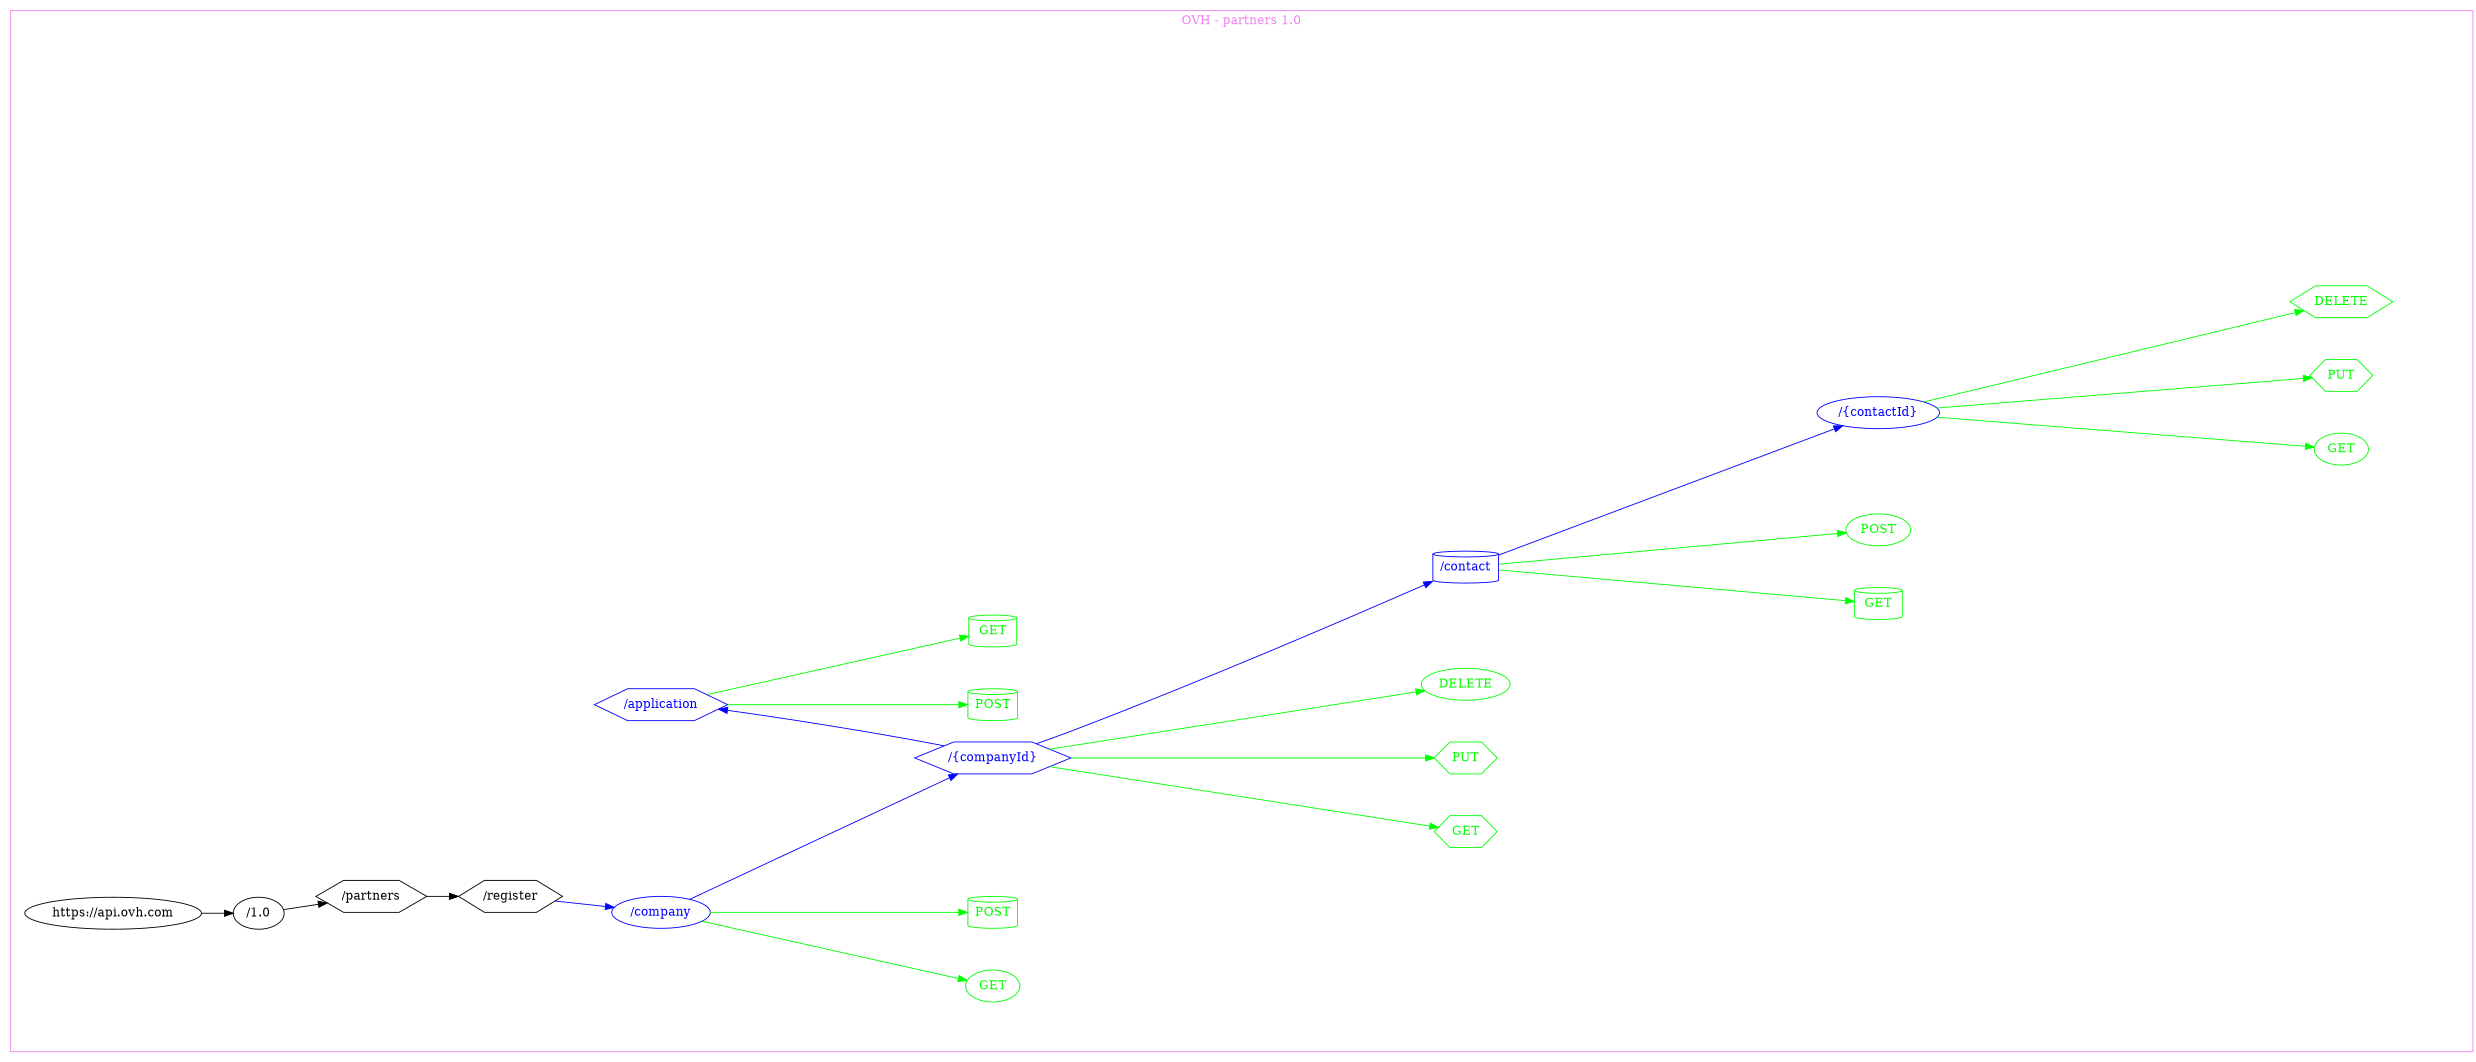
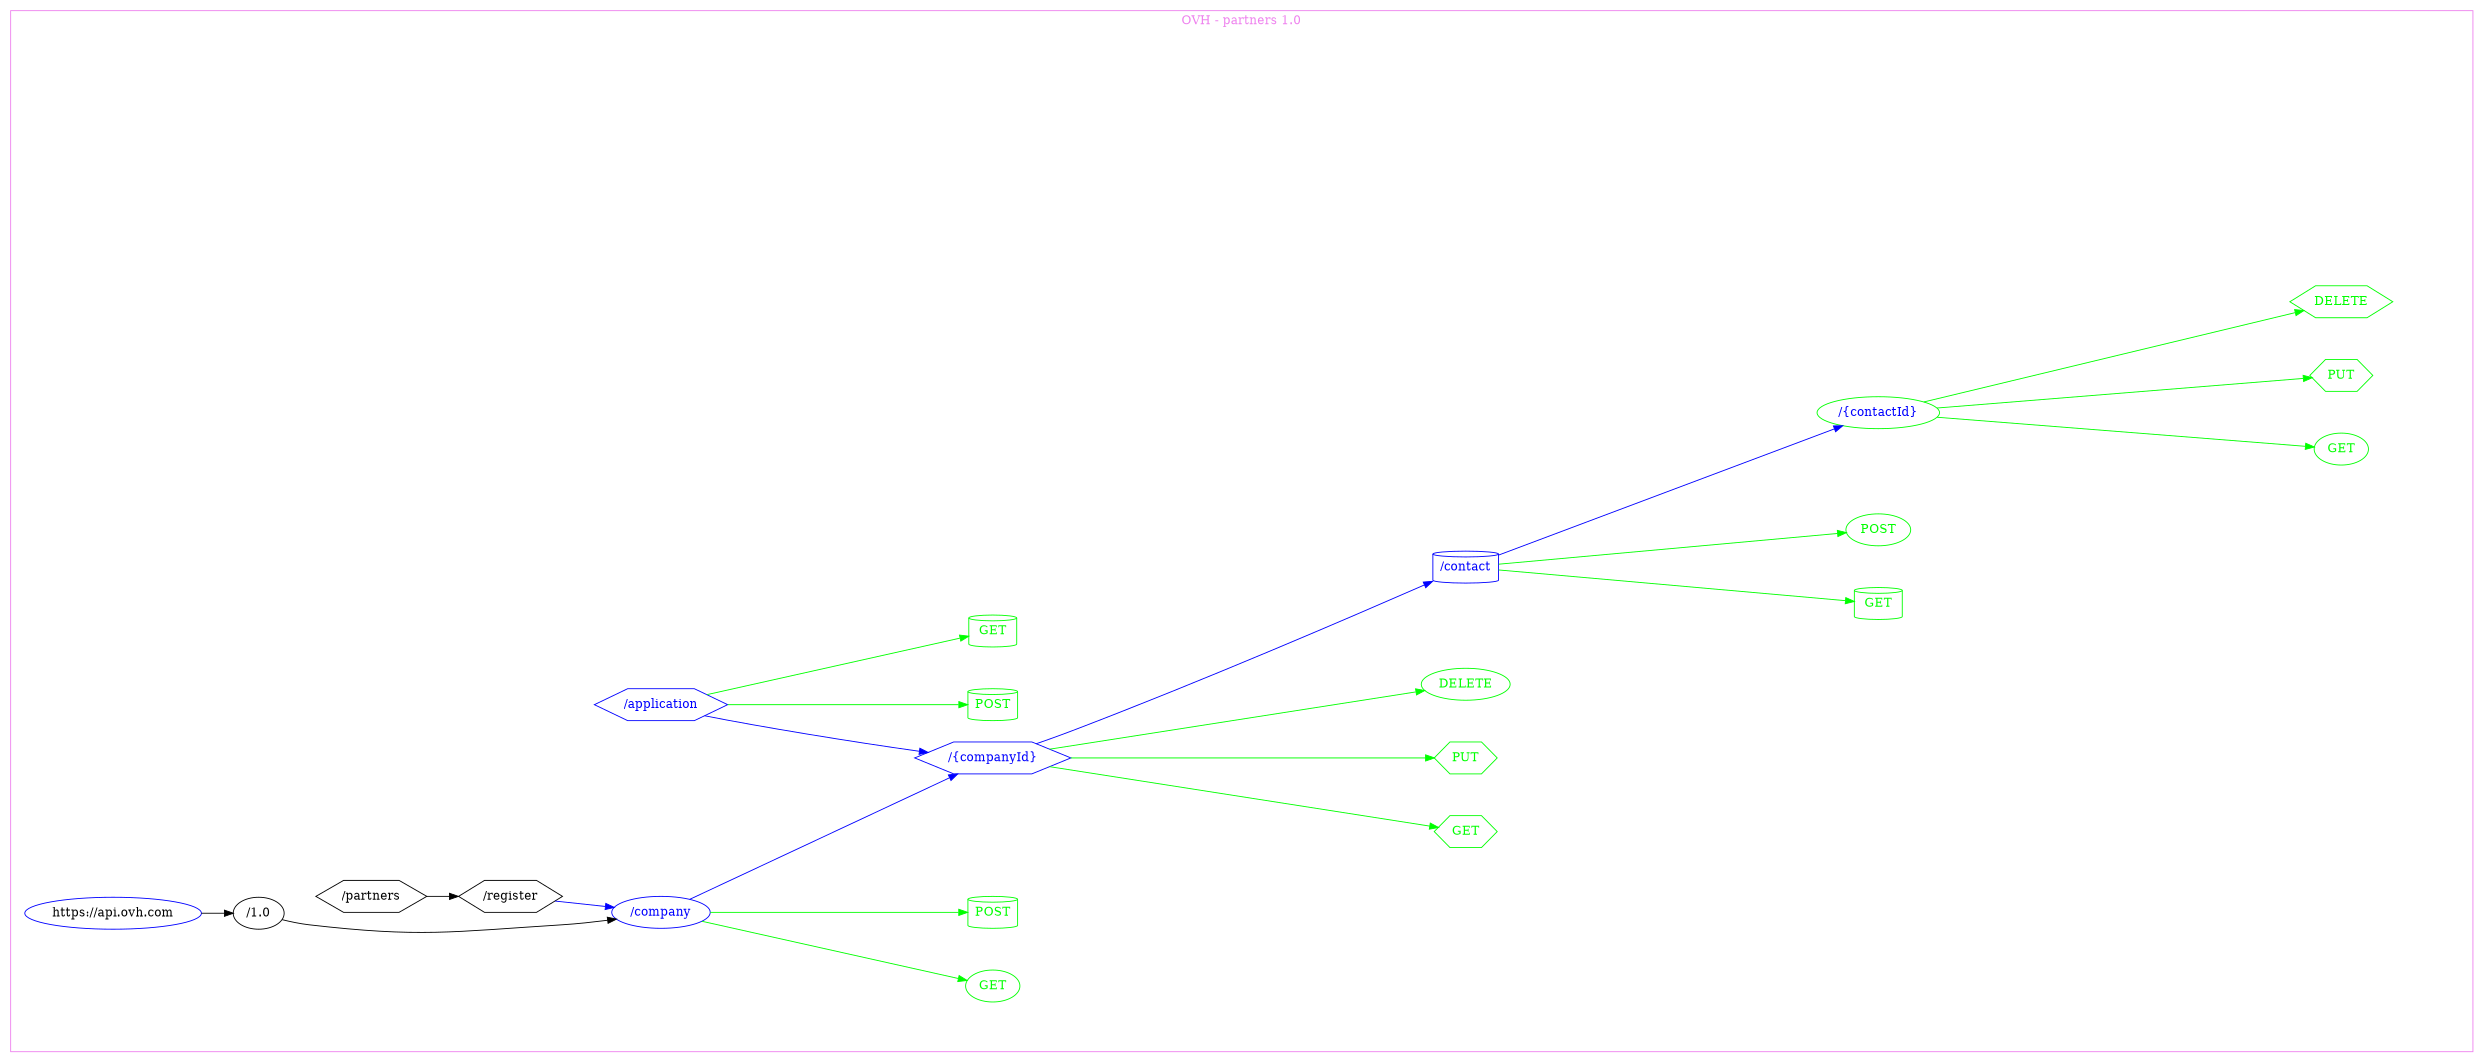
(1878, 413) -> (1878, 413)
(836, 727) -> (780, 729)
(301, 907) -> (445, 932)
(113, 913) -> (113, 913)
